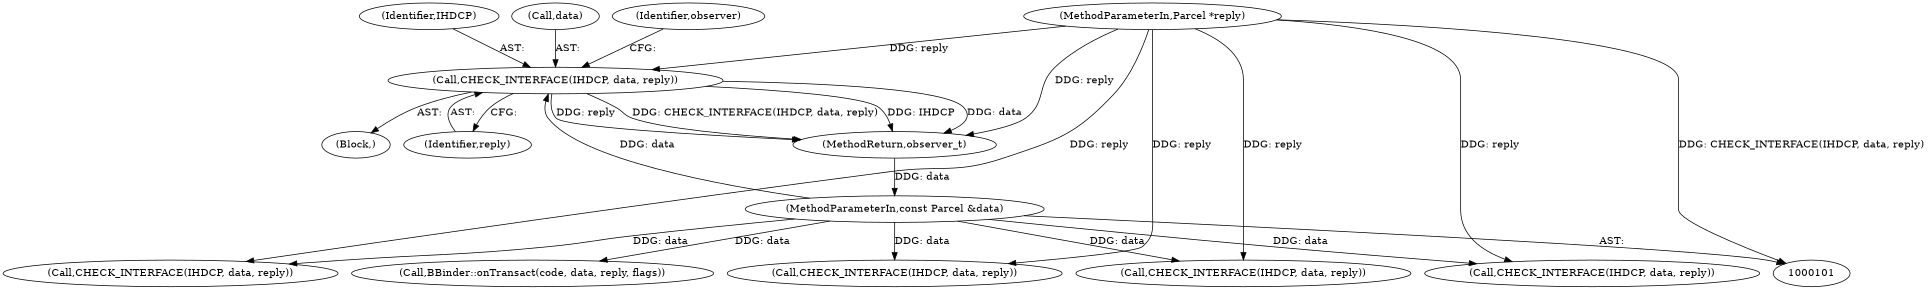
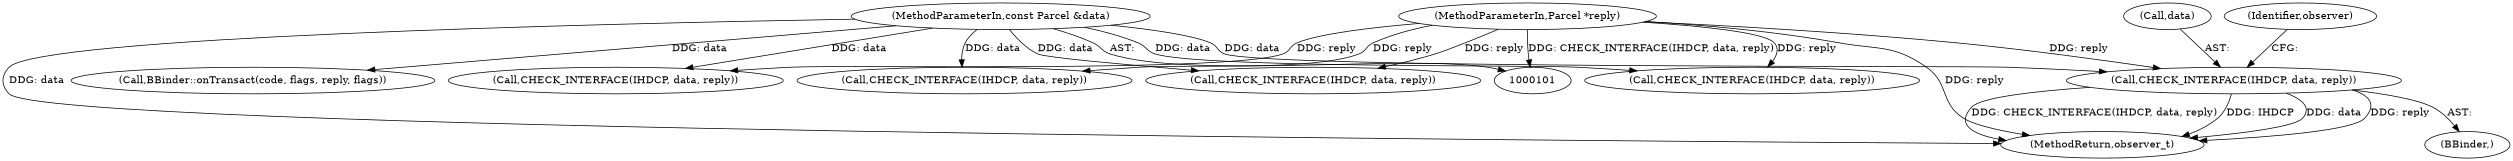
(429, 16) -> none
(356, 145) -> (2467, 145)
(468, 145) -> none
(895, 176) -> (561, 125)
(533, 273) -> (253, 81)
